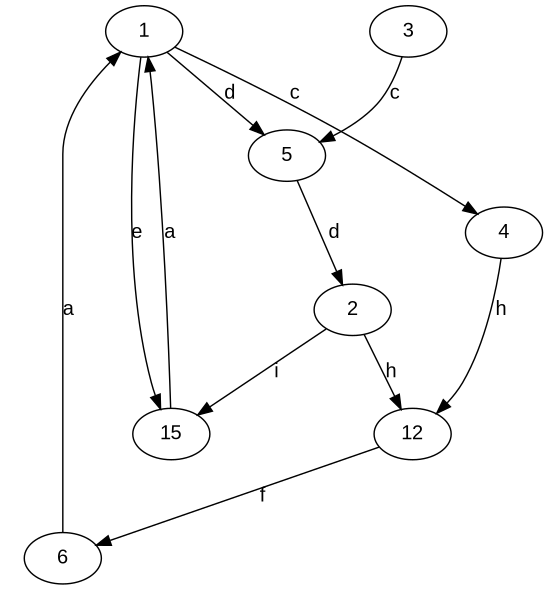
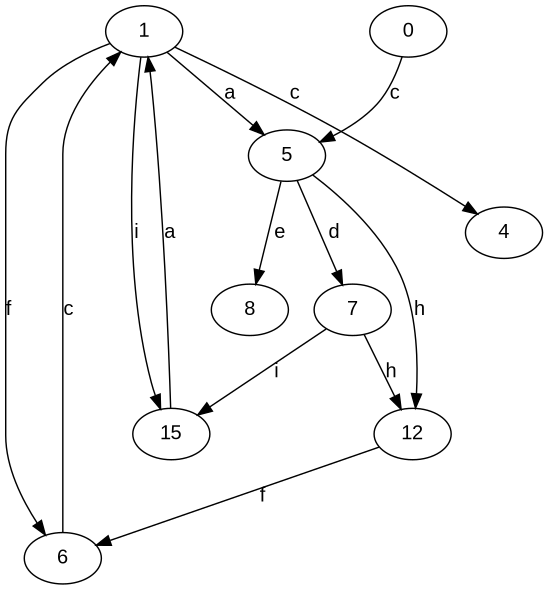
(408, 31) -> (408, 31)
(230, 94) -> (230, 94)
(137, 233) -> (137, 233)
none -> (6, 261)
(69, 310) -> (69, 310)
none -> (250, 310)
(353, 310) -> (353, 310)
(484, 335) -> (397, 269)
